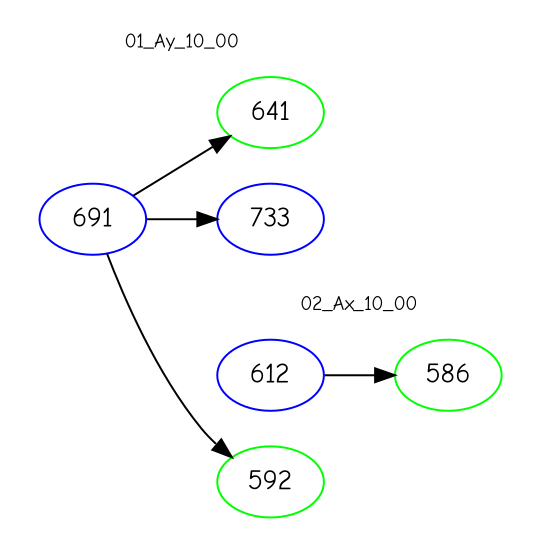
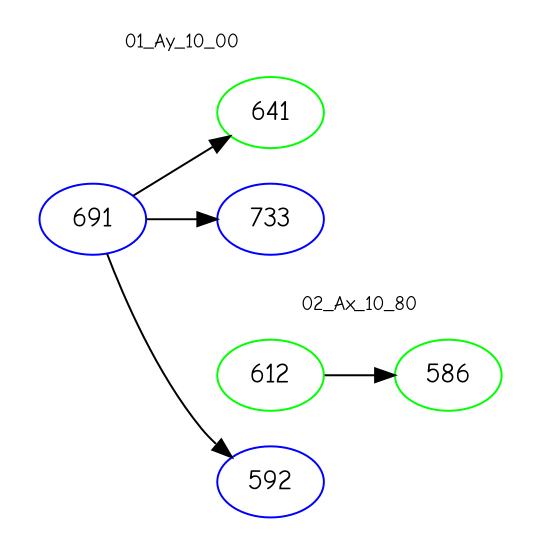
(359, 305) -> (359, 305)
(271, 375) -> (271, 375)
(271, 482) -> (271, 482)
